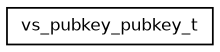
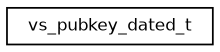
(110, 26) -> (110, 26)
